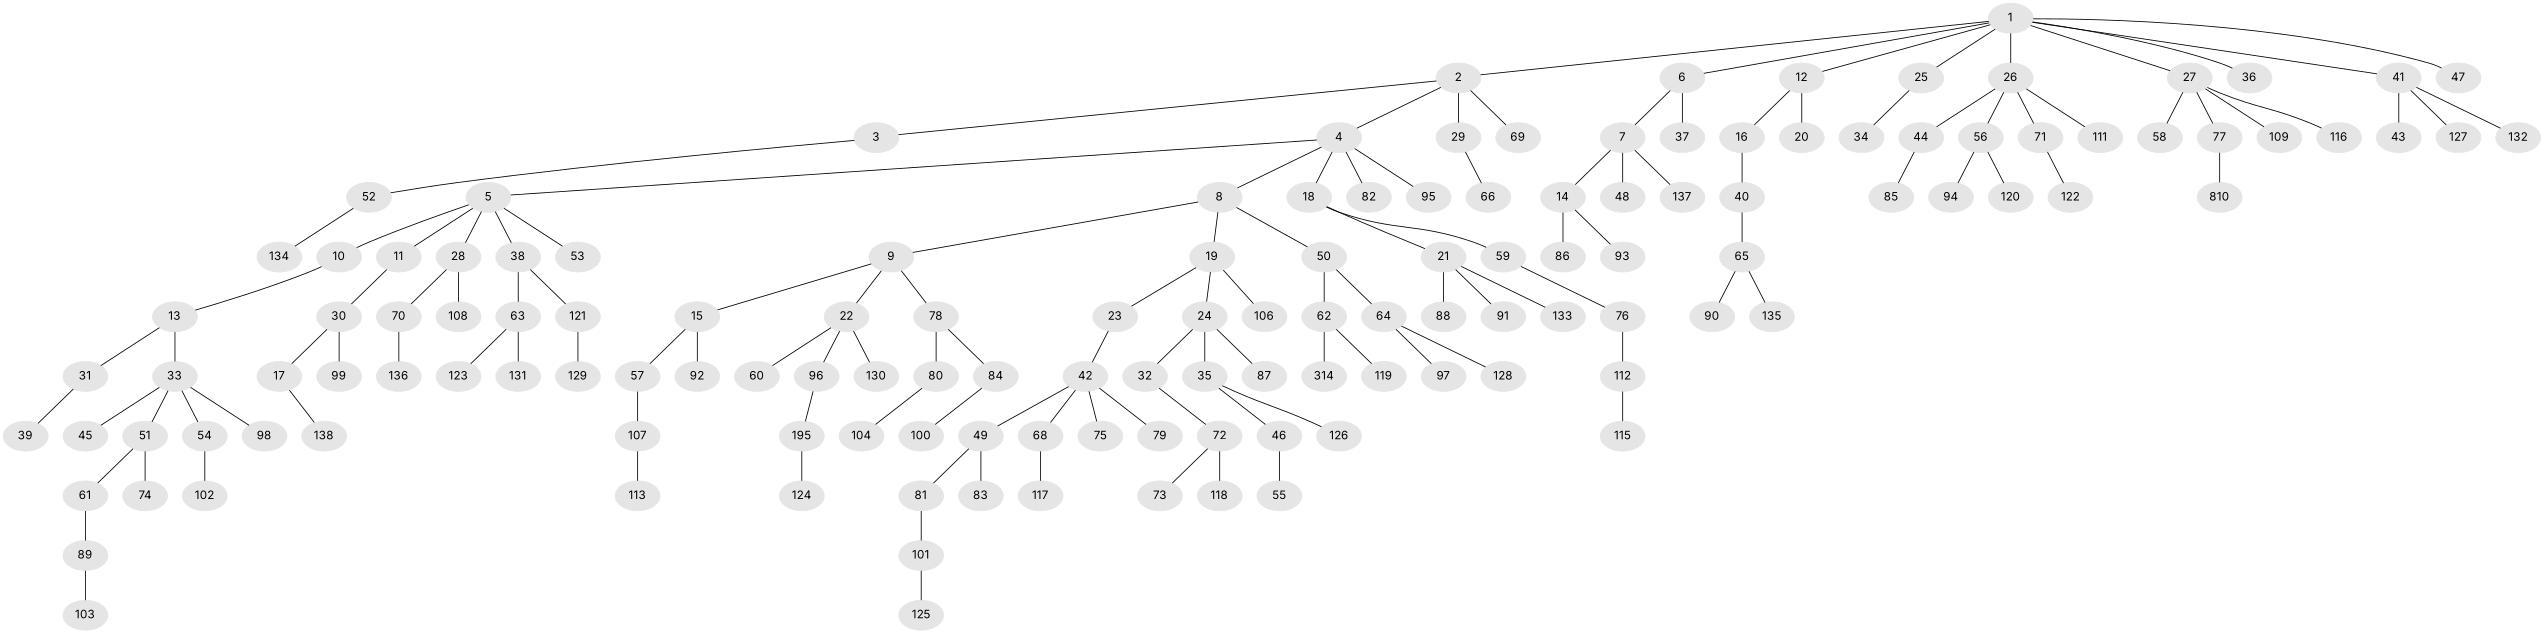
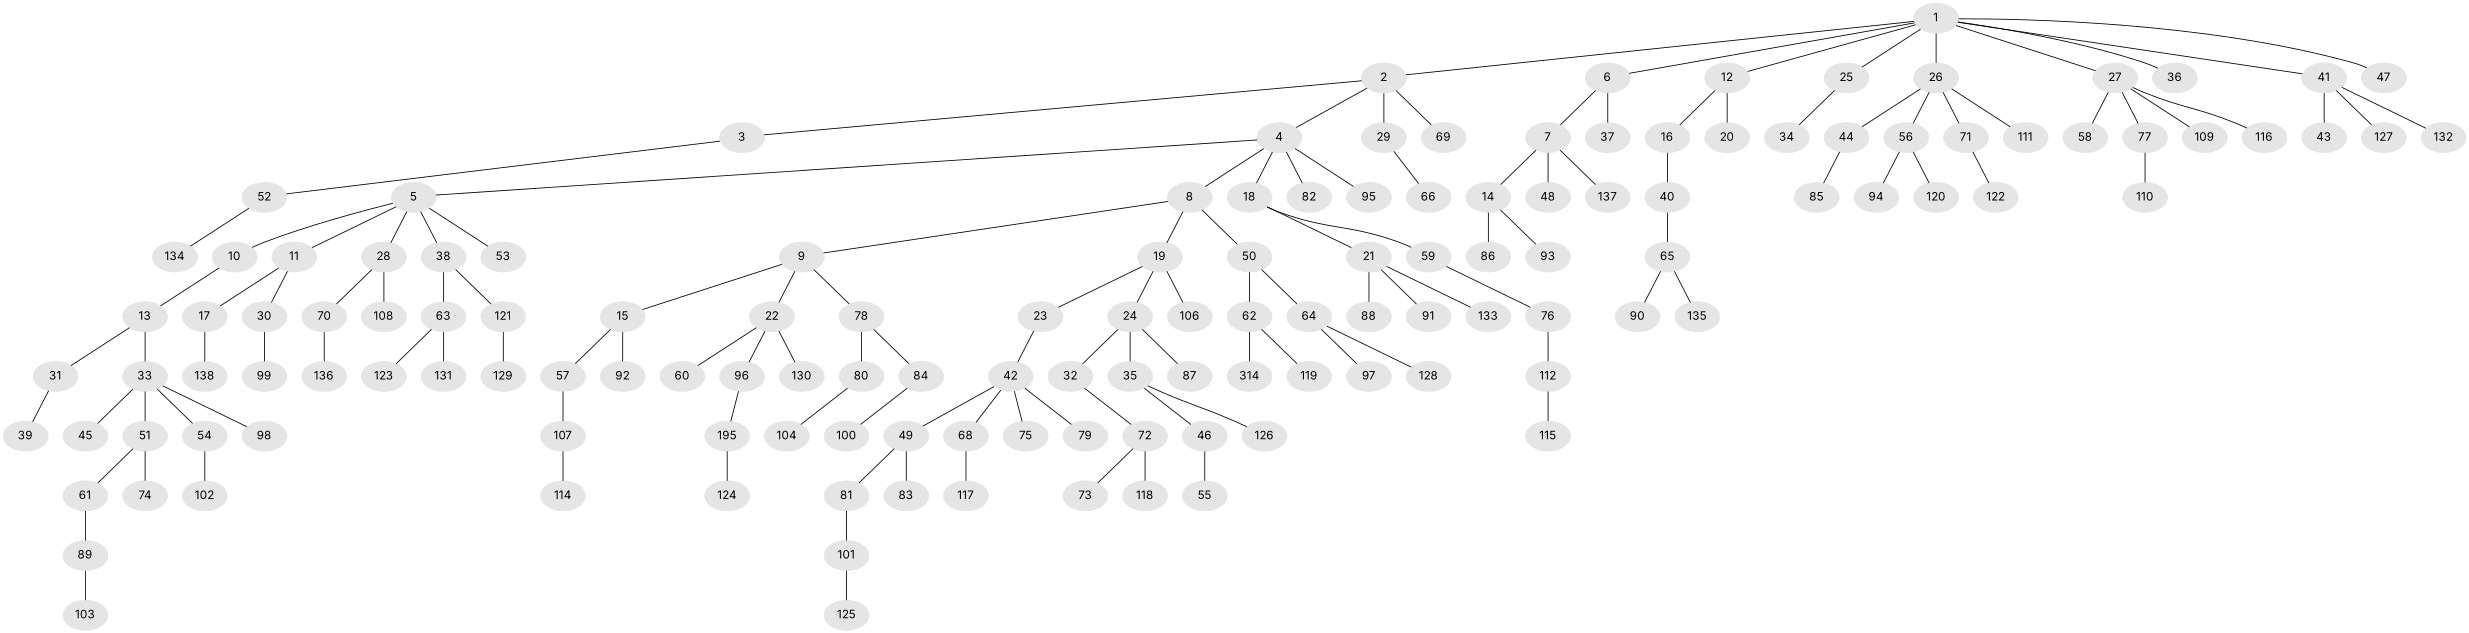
(2220, 197) -> (2145, 197)
(309, 347) -> (249, 287)
(638, 496) -> (563, 496)
